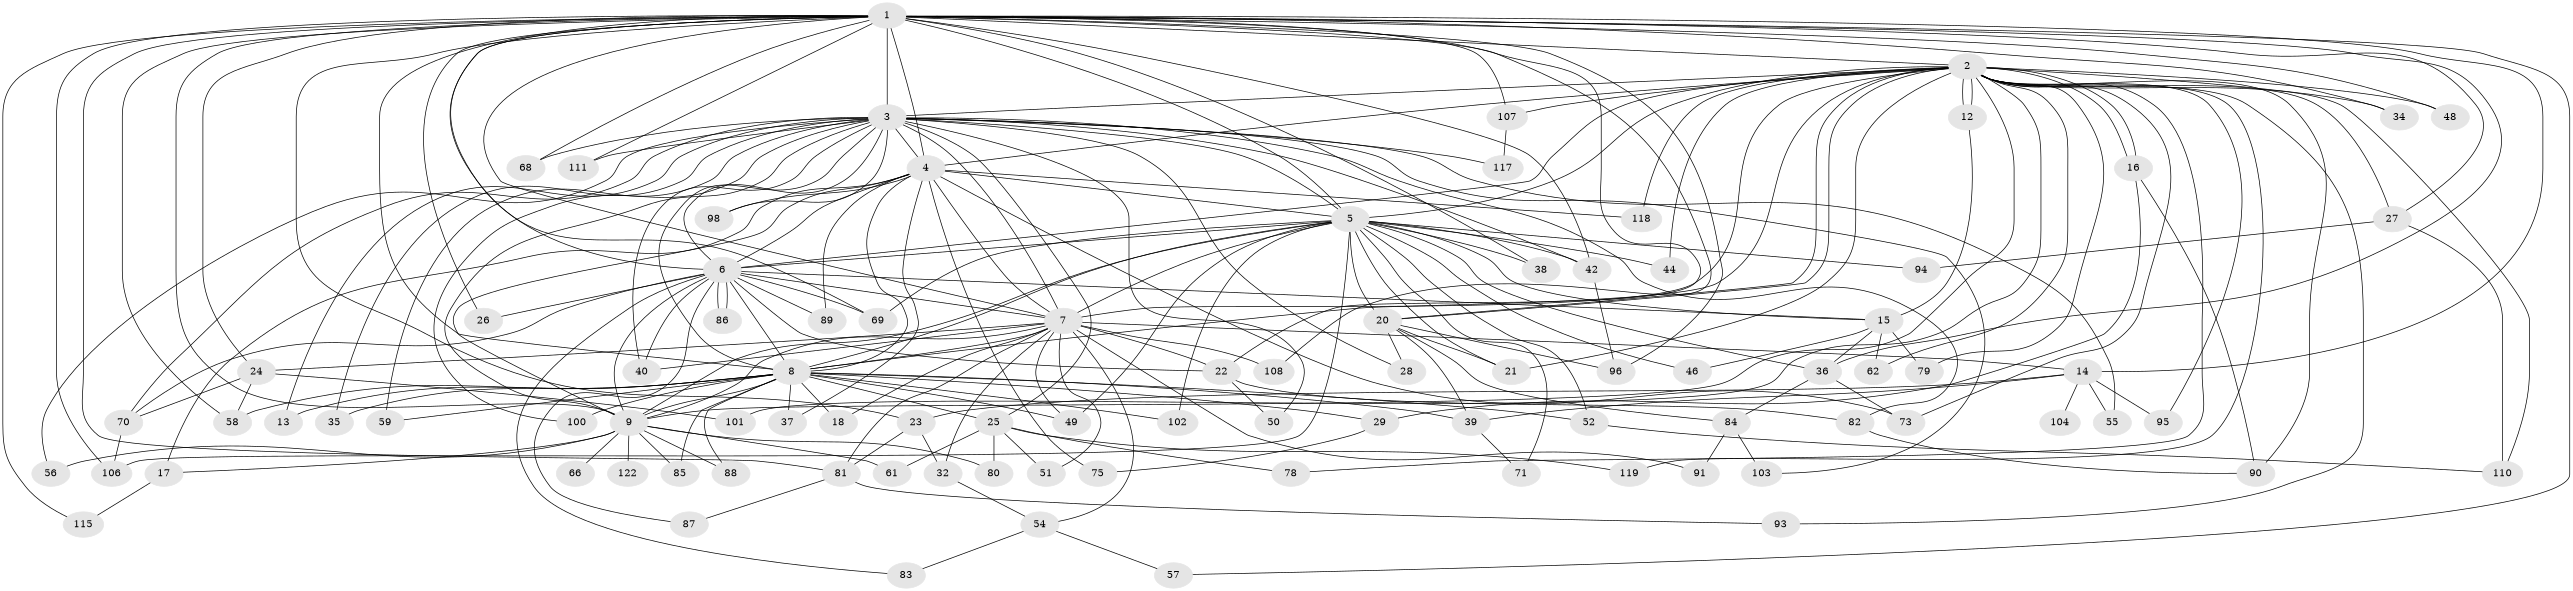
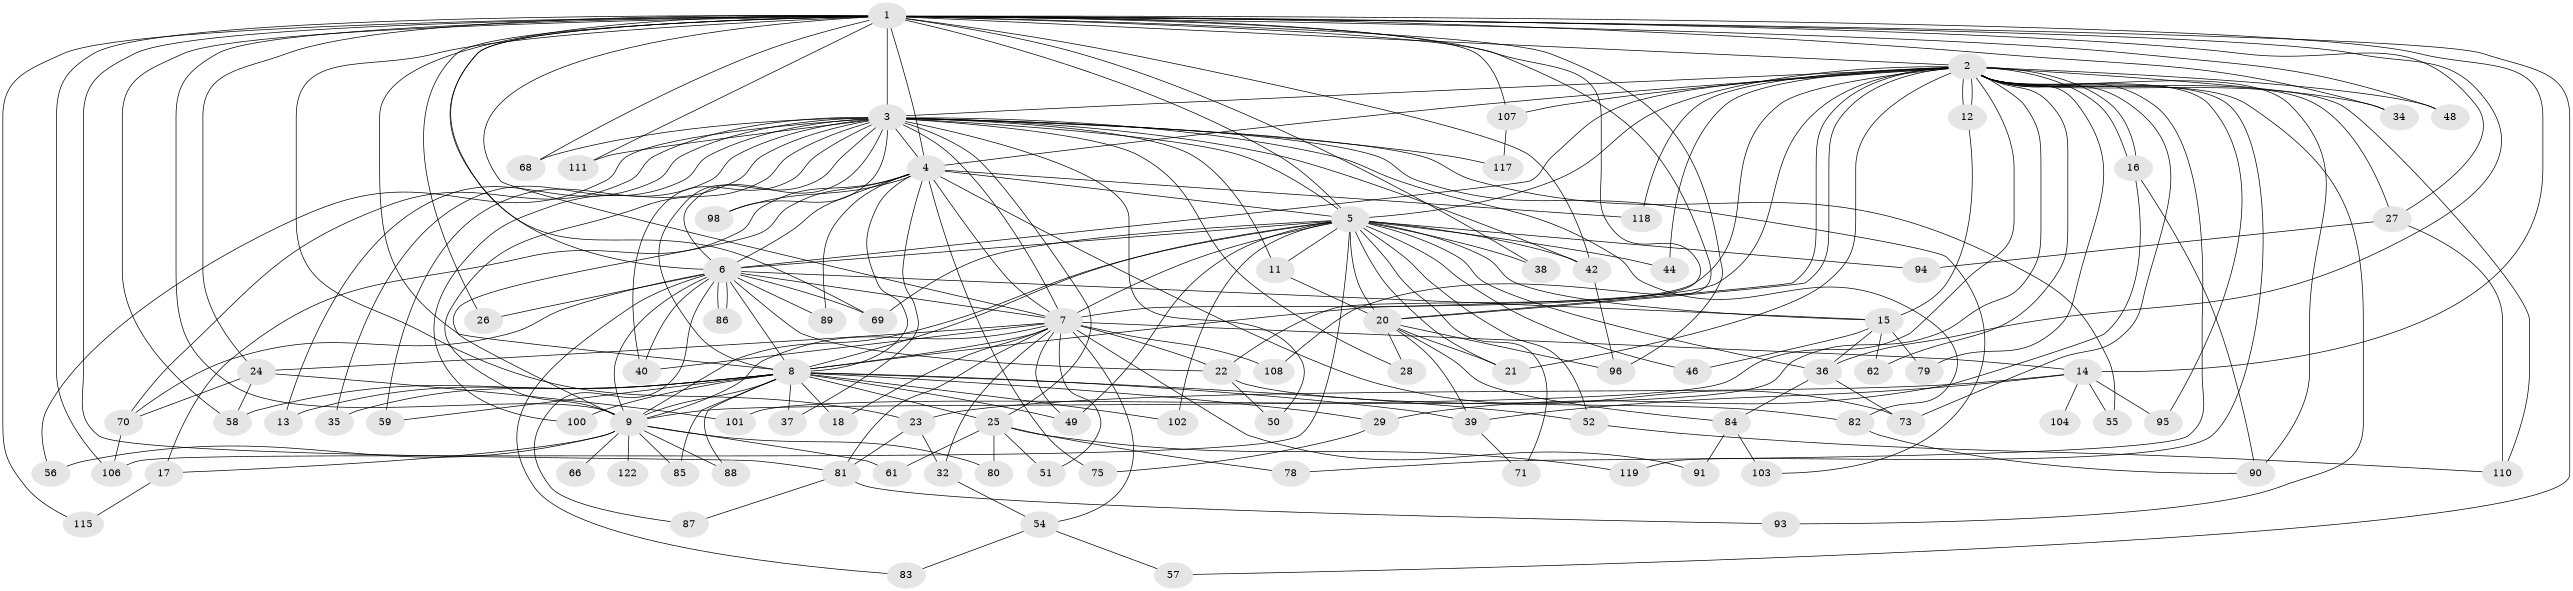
none -> (1275, 270)
